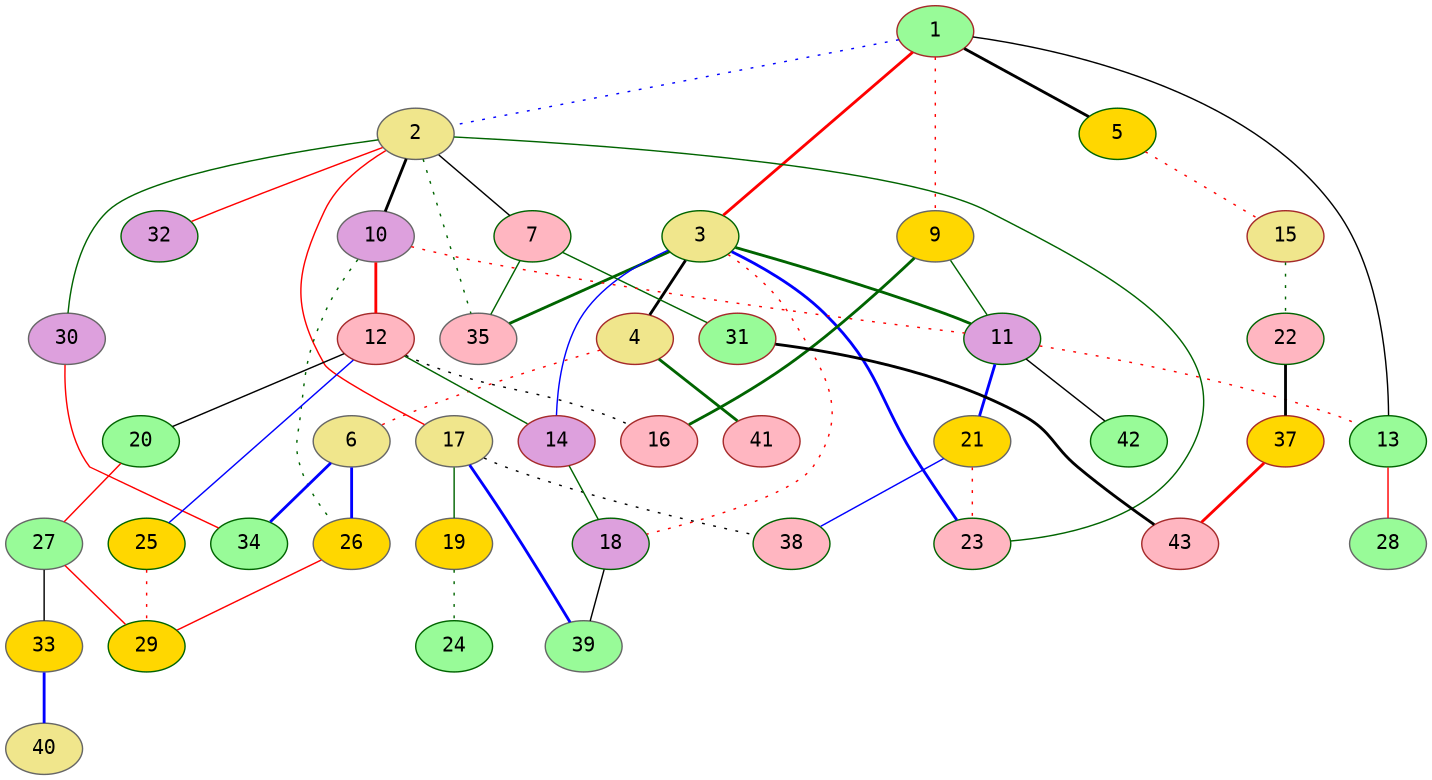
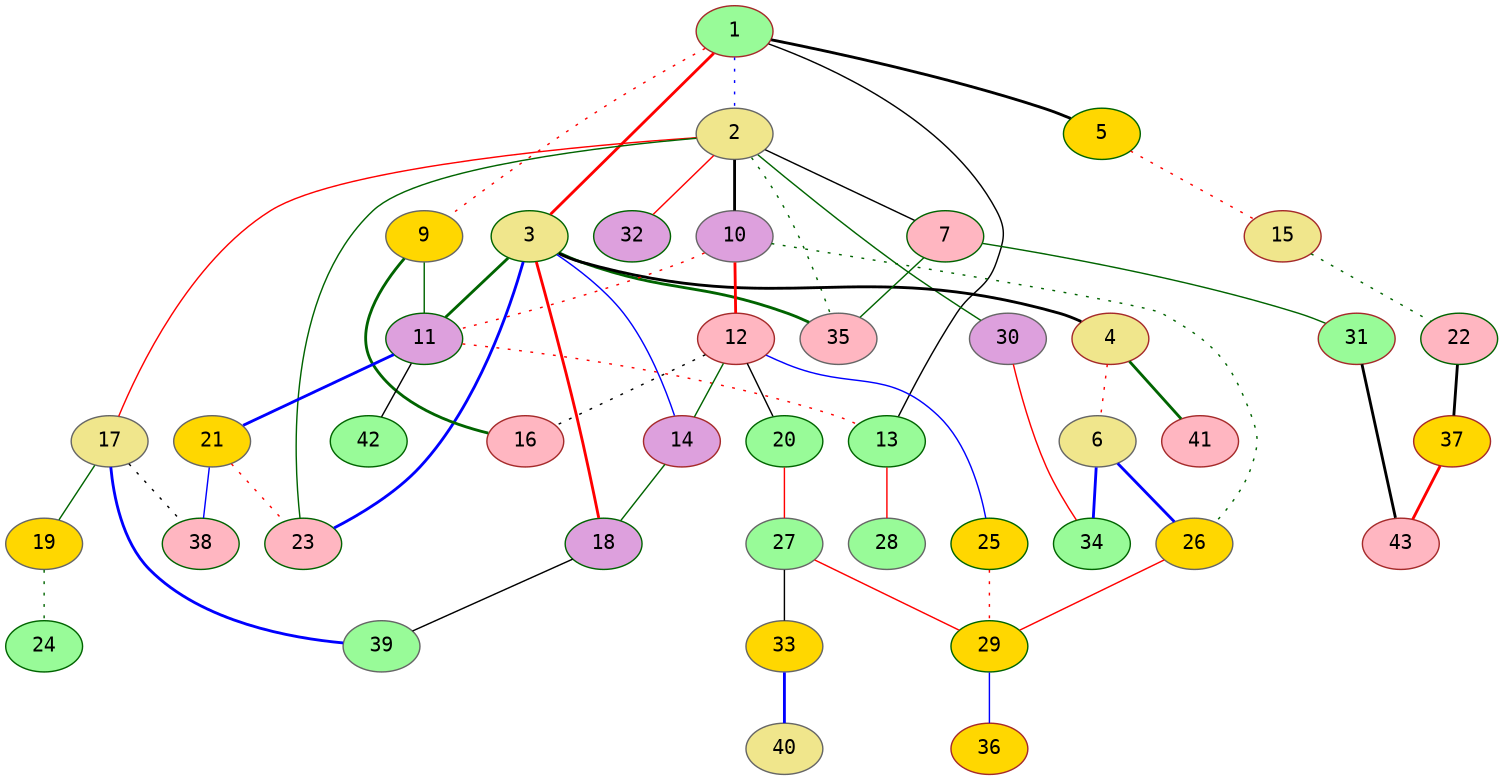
(828, 435) -> (570, 389)
none -> (989, 749)
